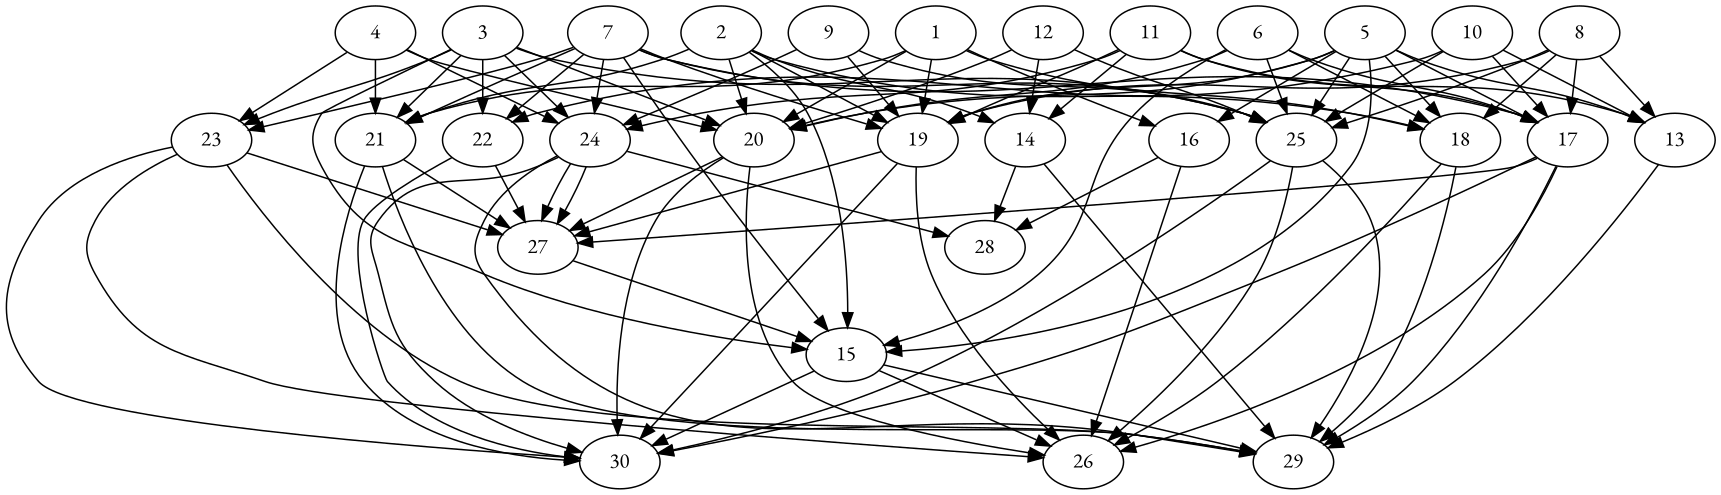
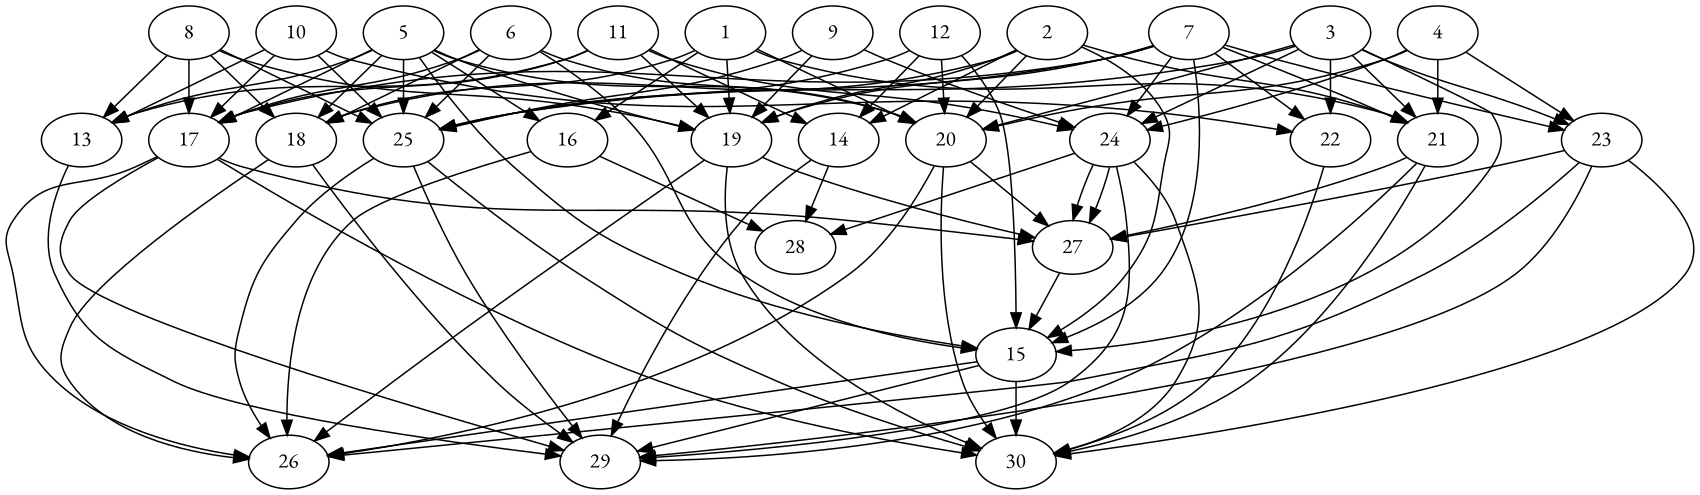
none -> (1009, 164)
(507, 187) -> none
